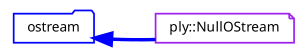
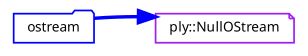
(134, 40) -> (116, 17)
